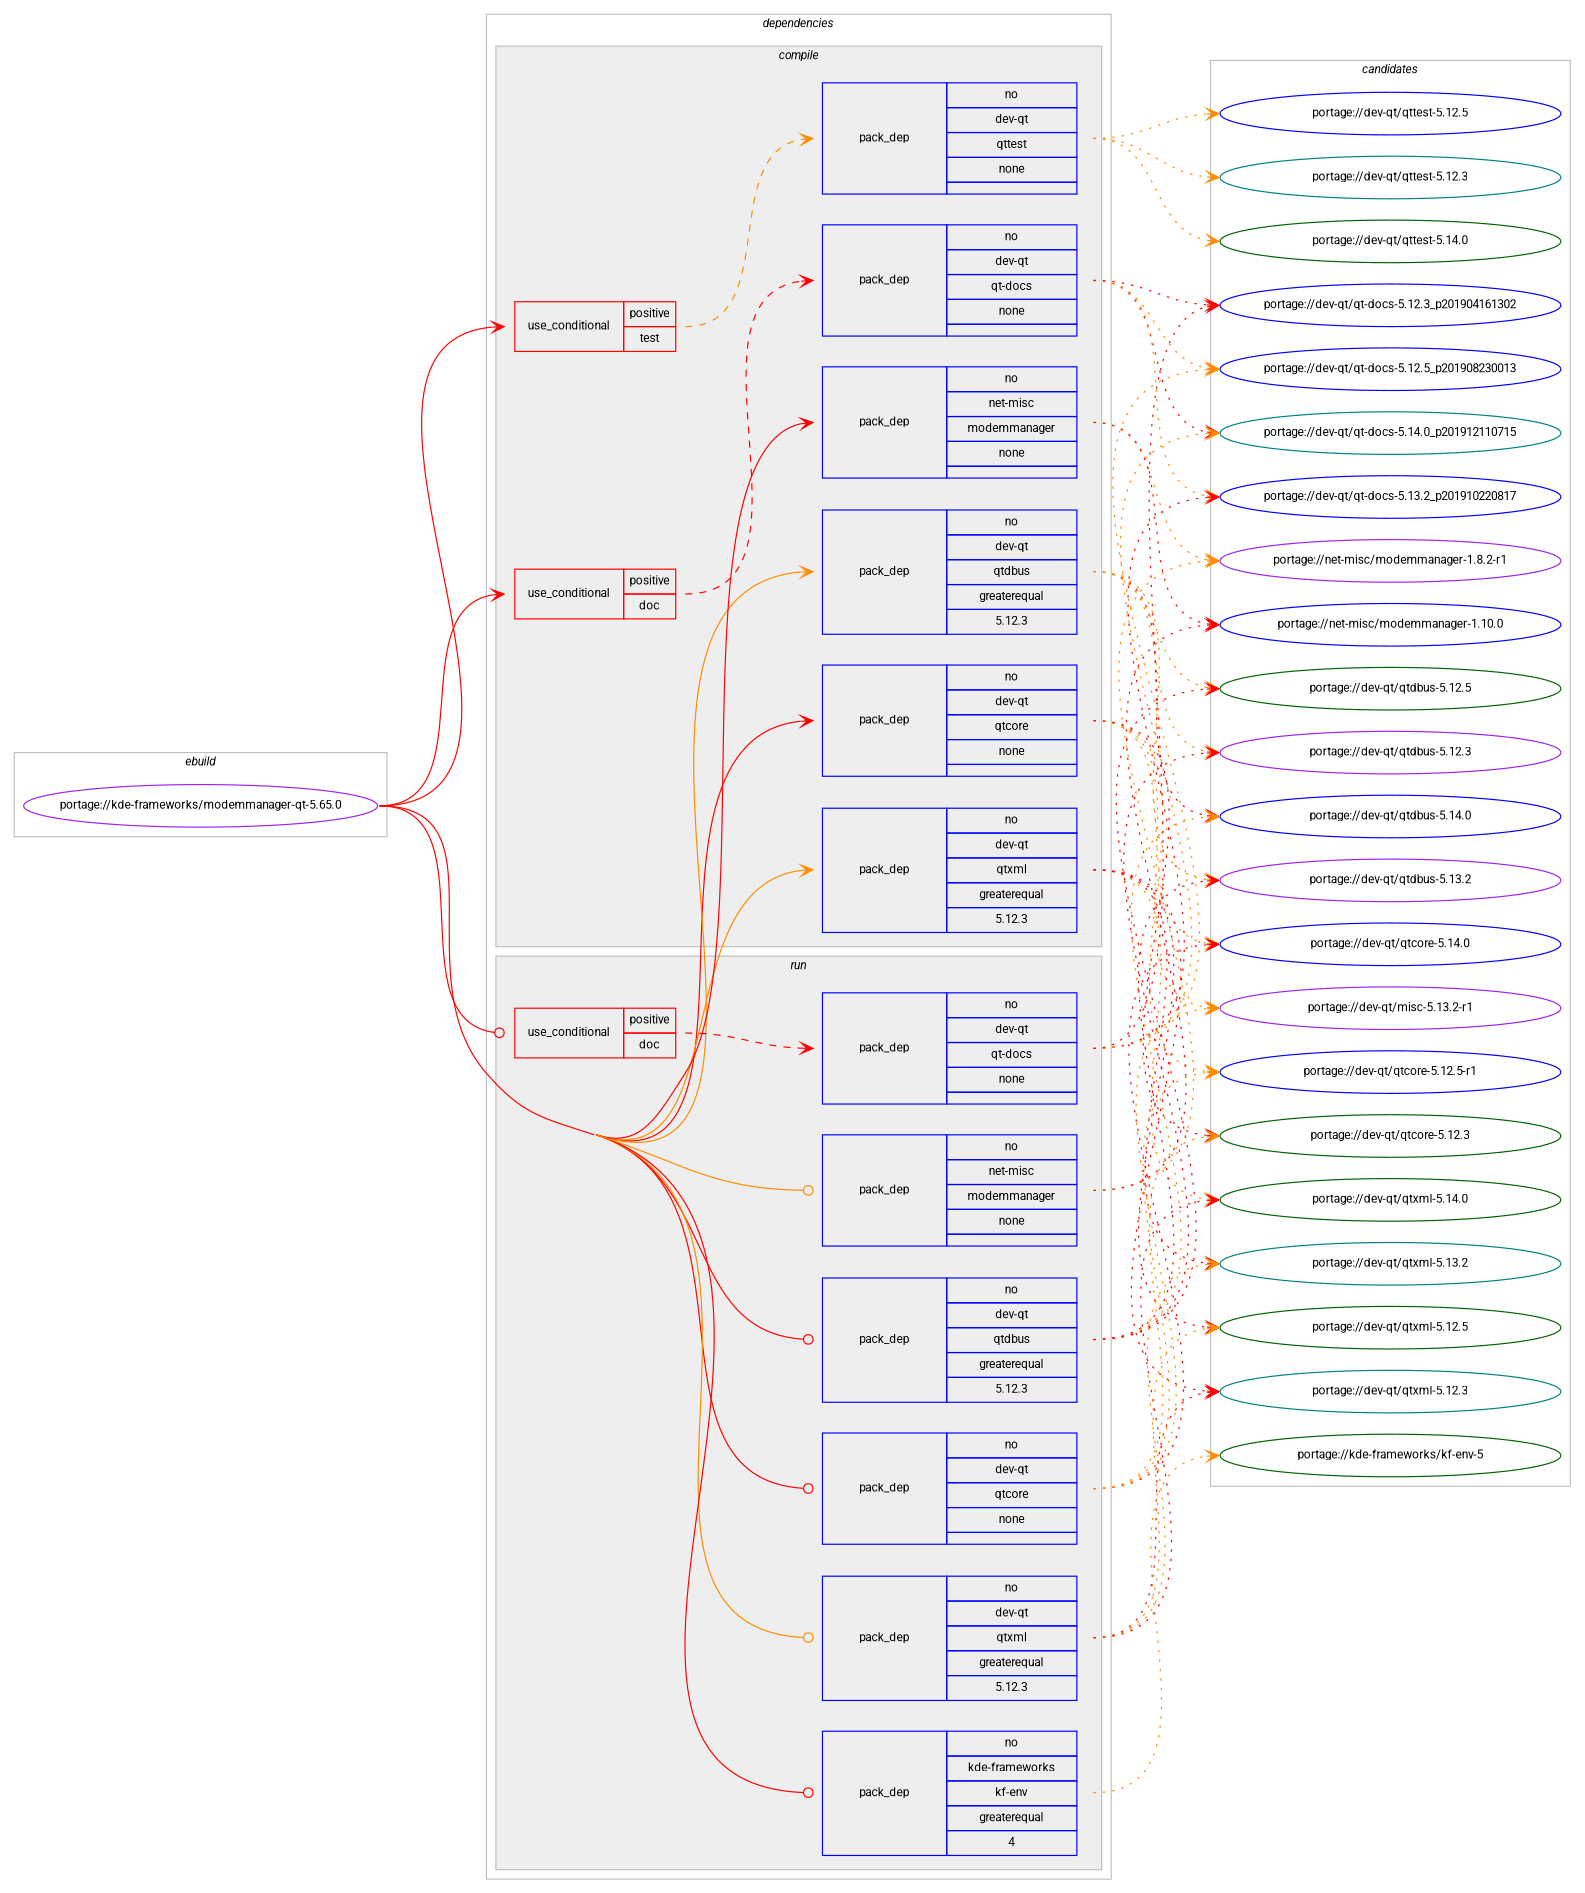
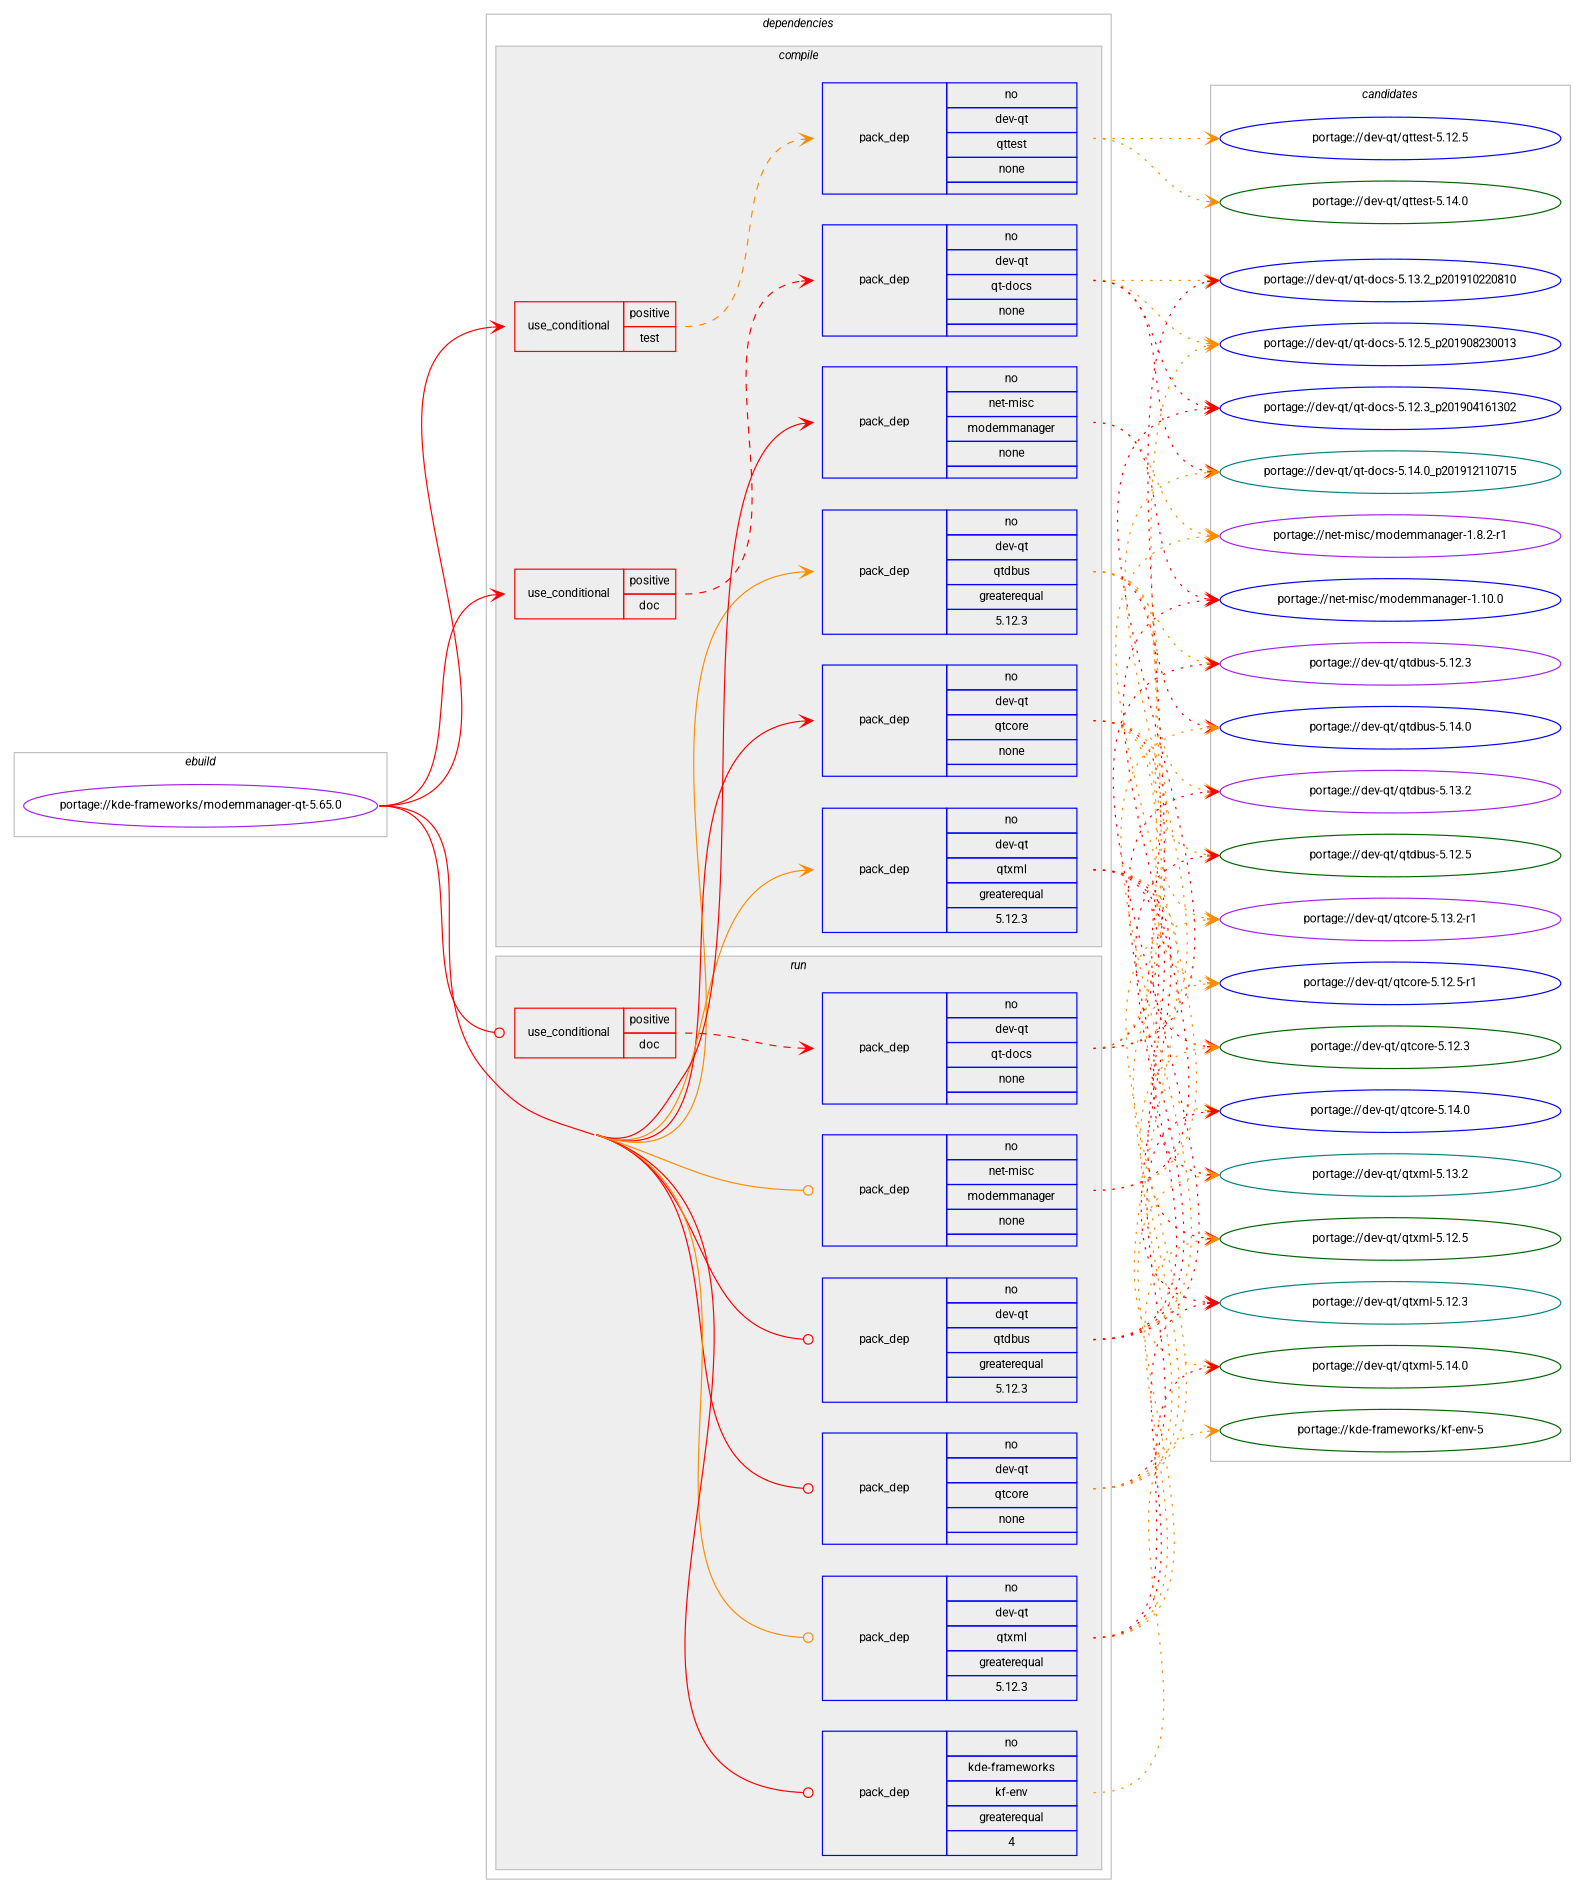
(1390, 178) -> none
(1390, 497) -> (1390, 280)
(1390, 1008) -> (1390, 919)
